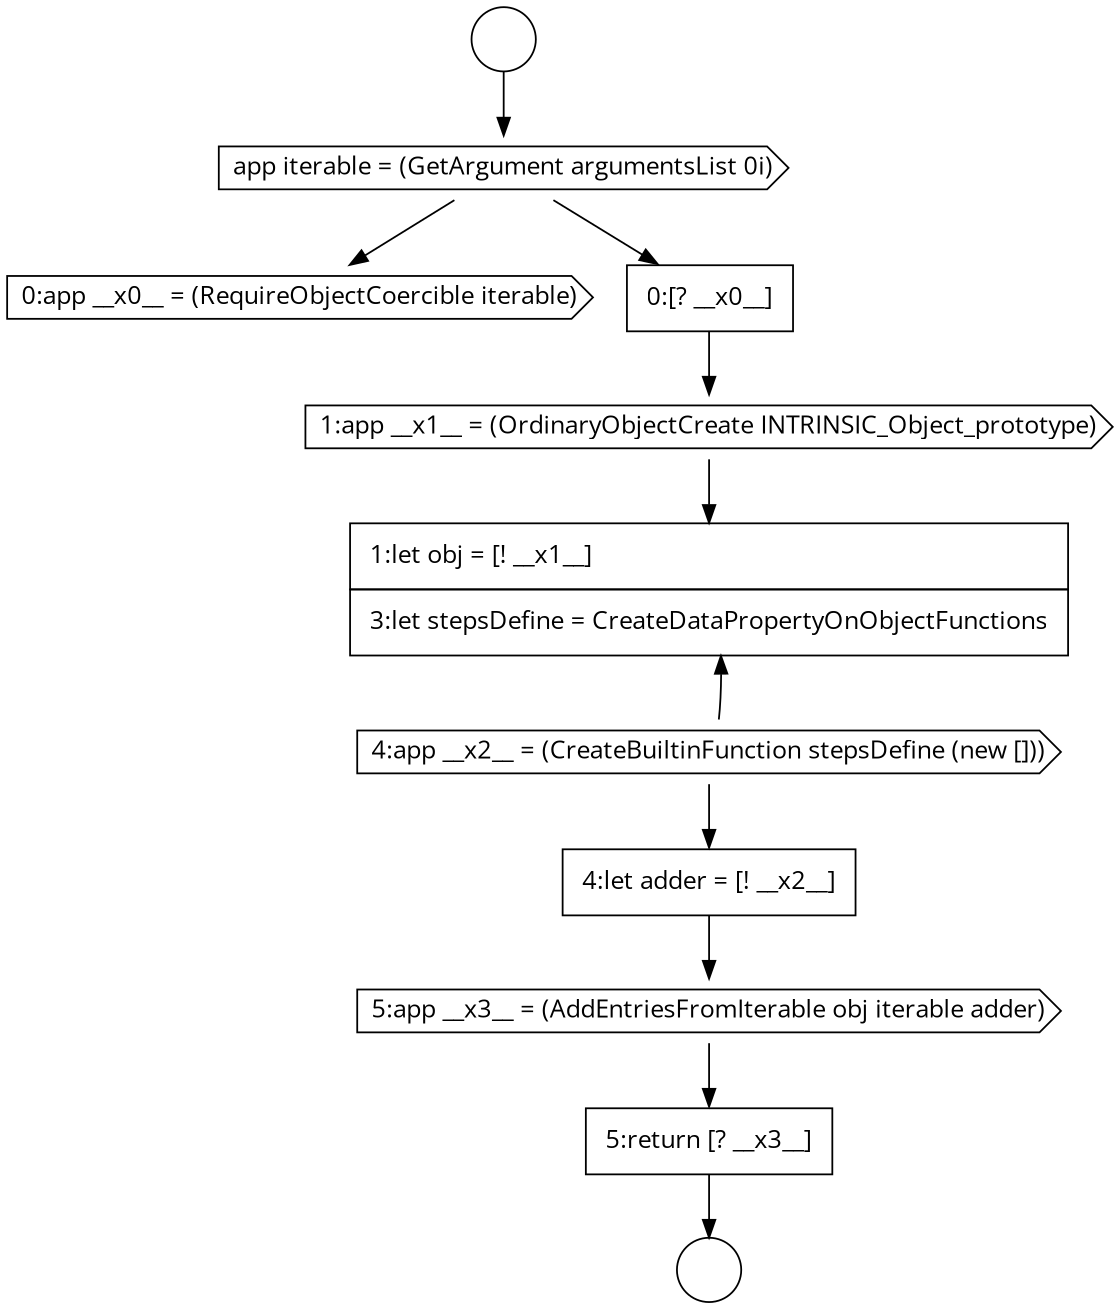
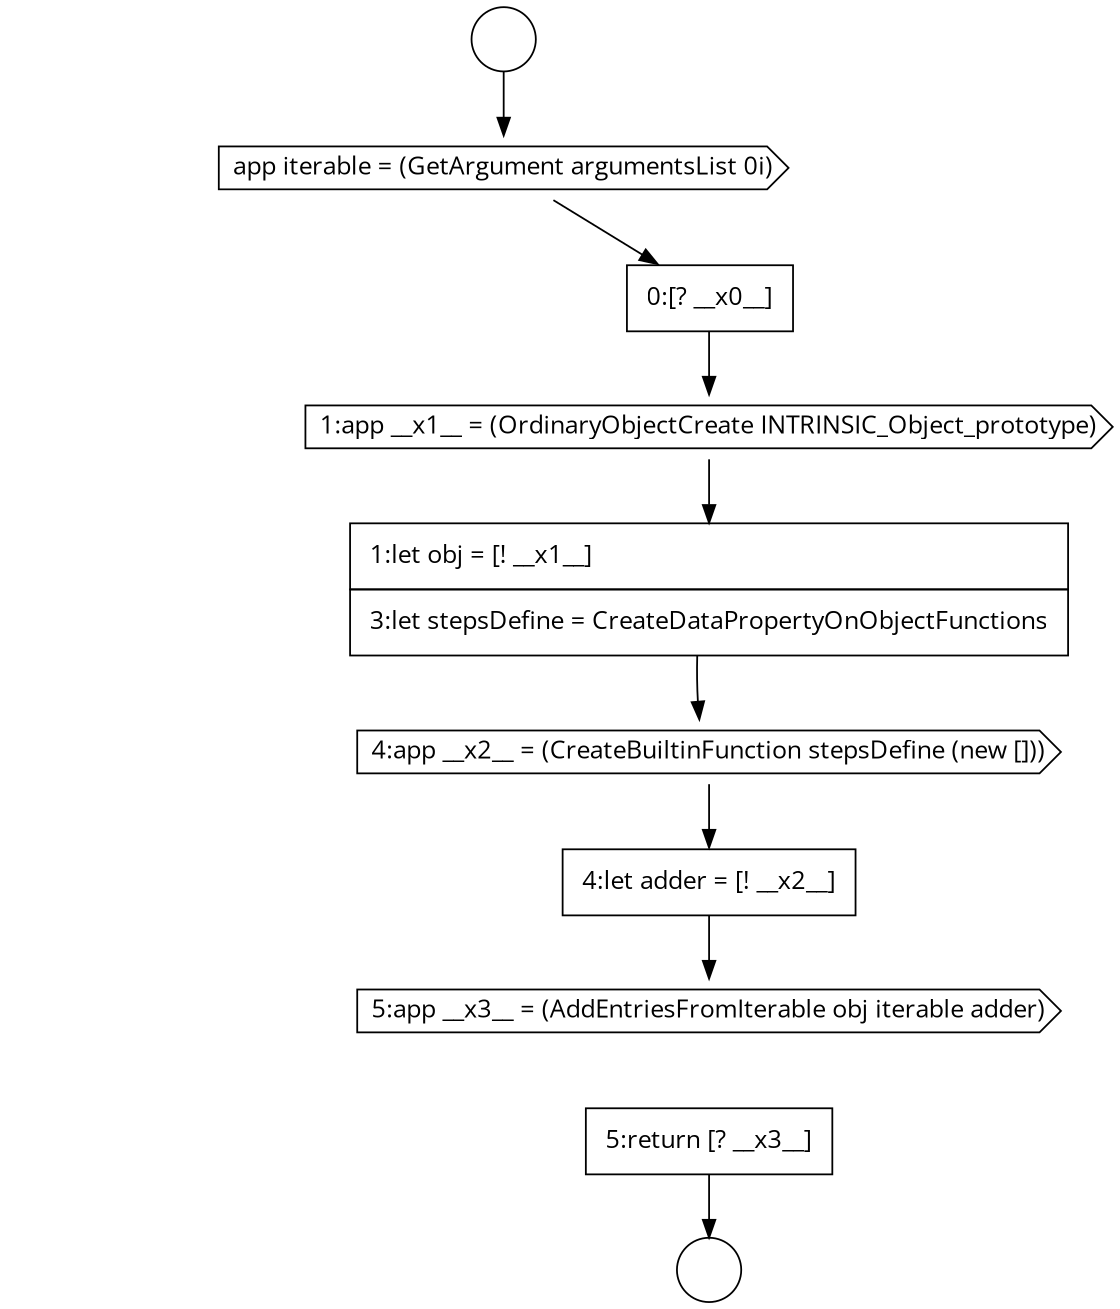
(300, 297) -> none
(721, 697) -> (697, 679)
(709, 1066) -> none
